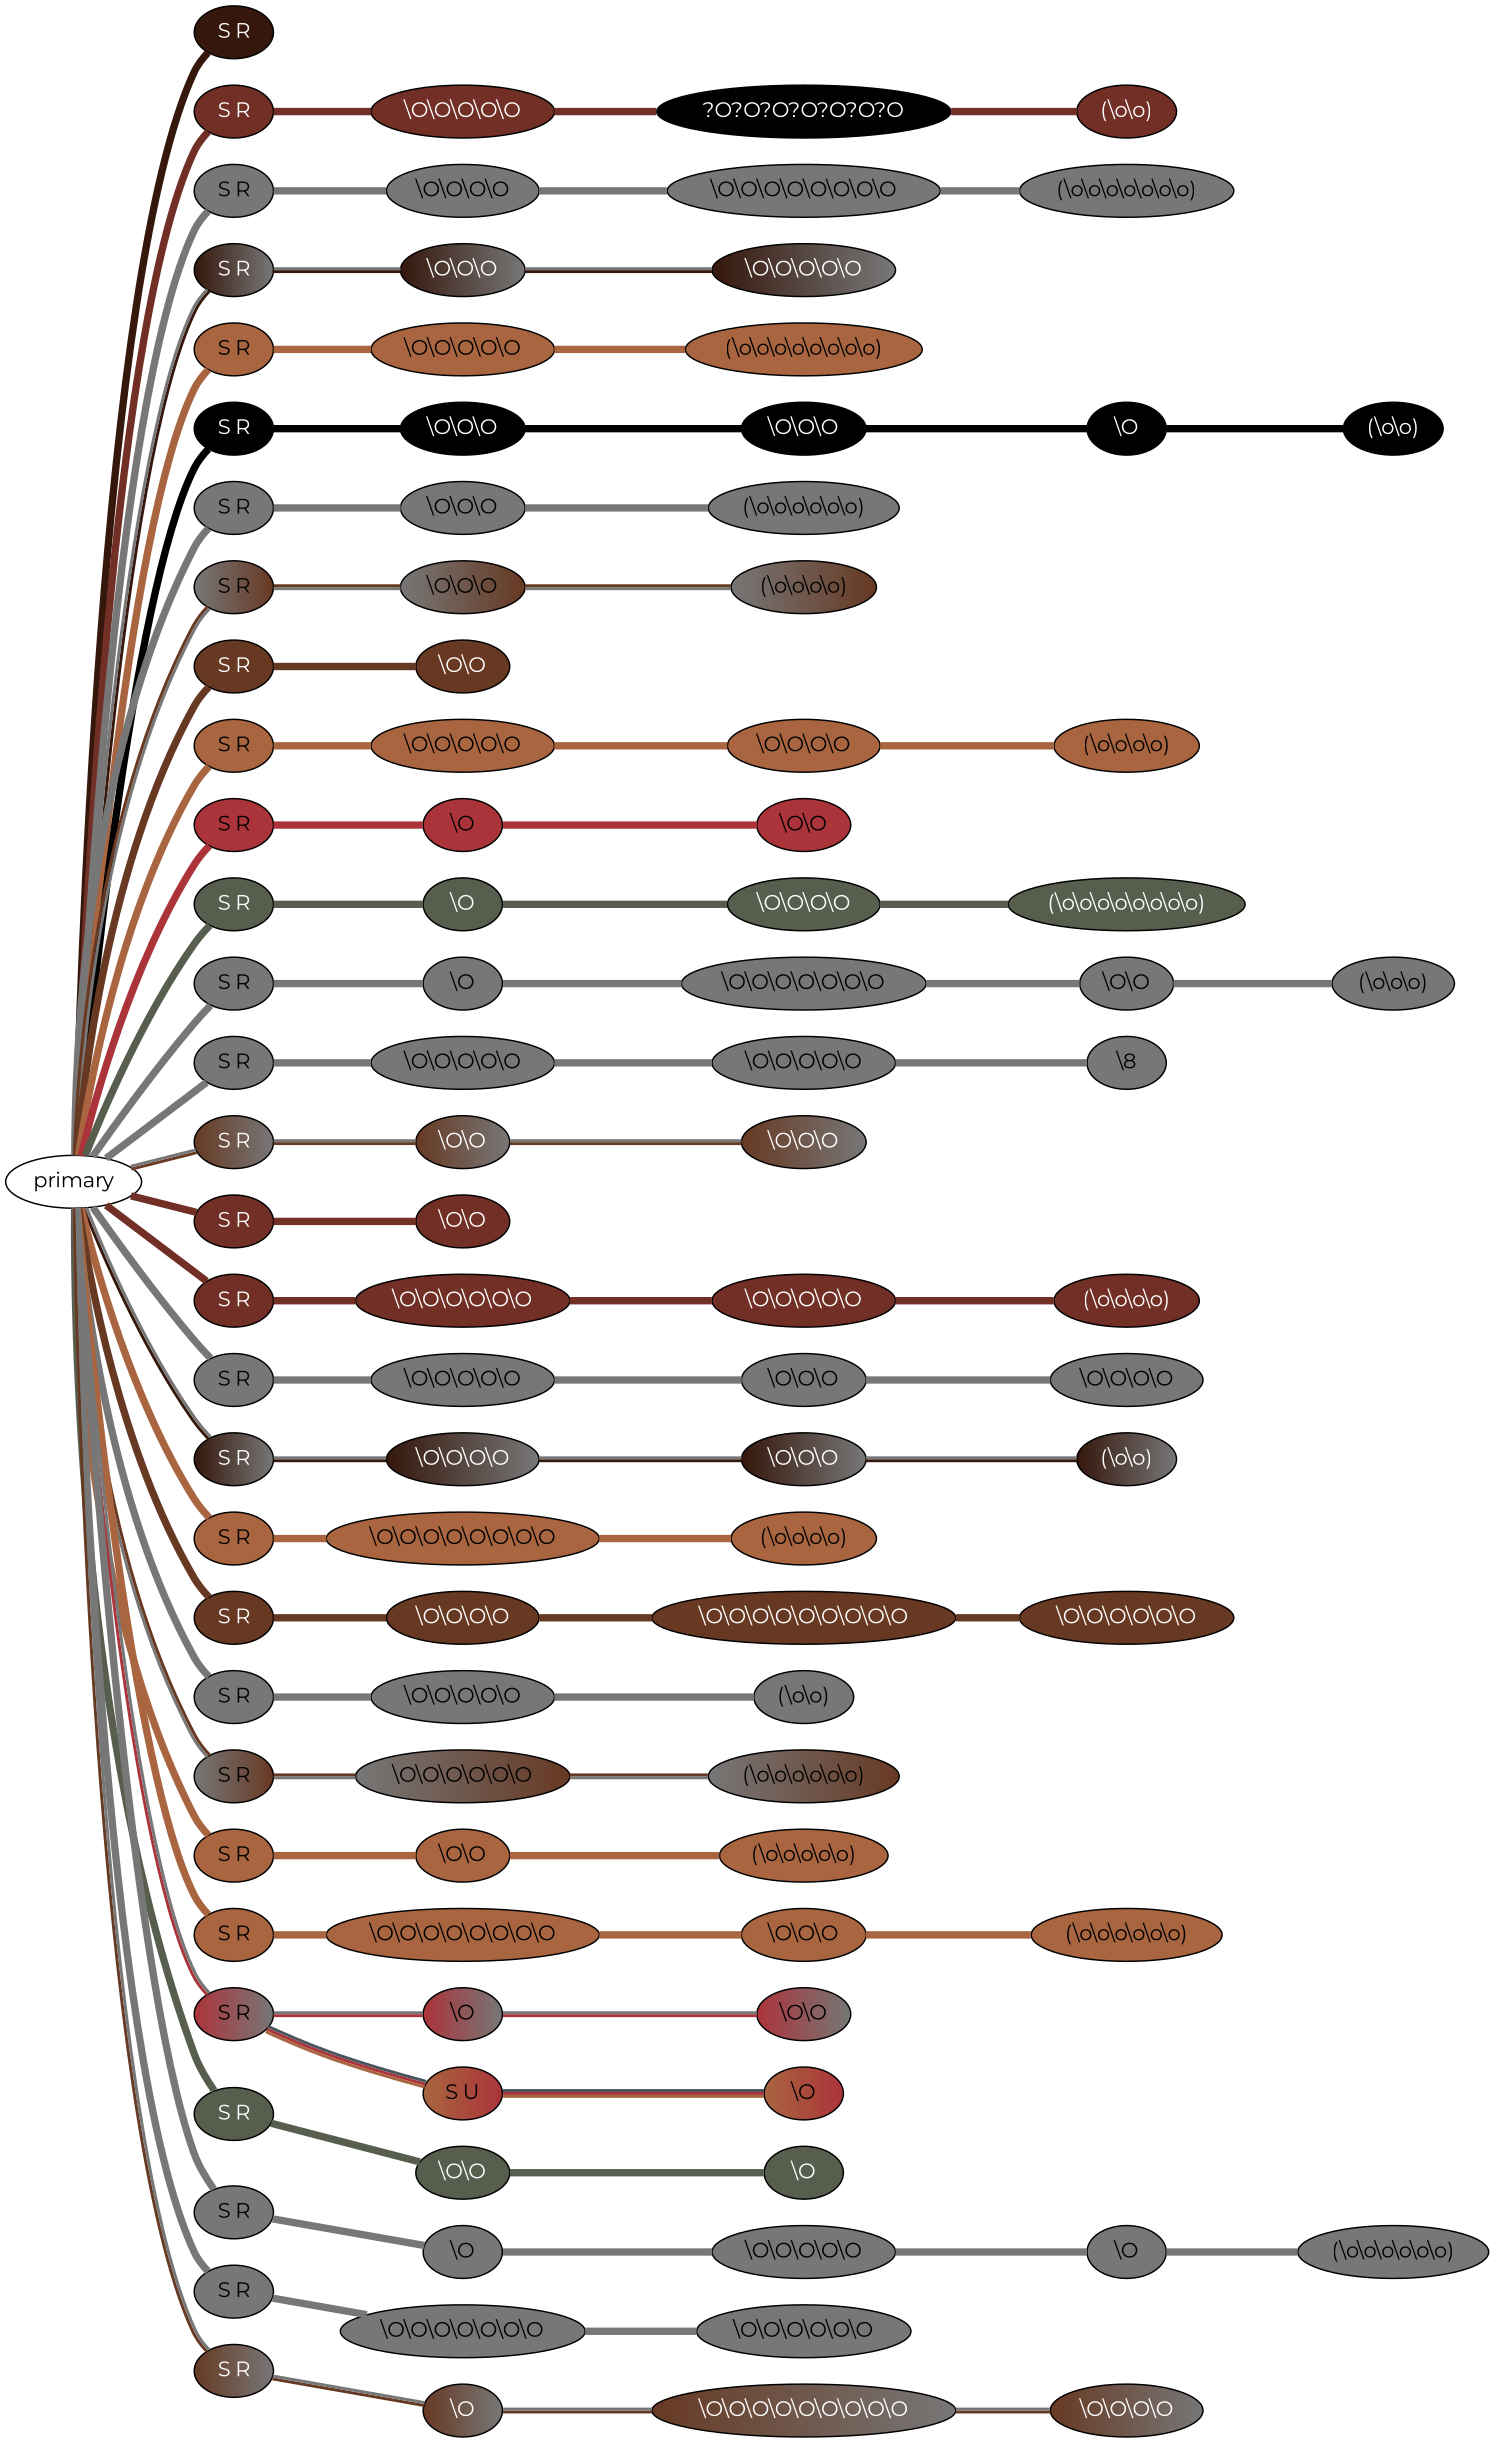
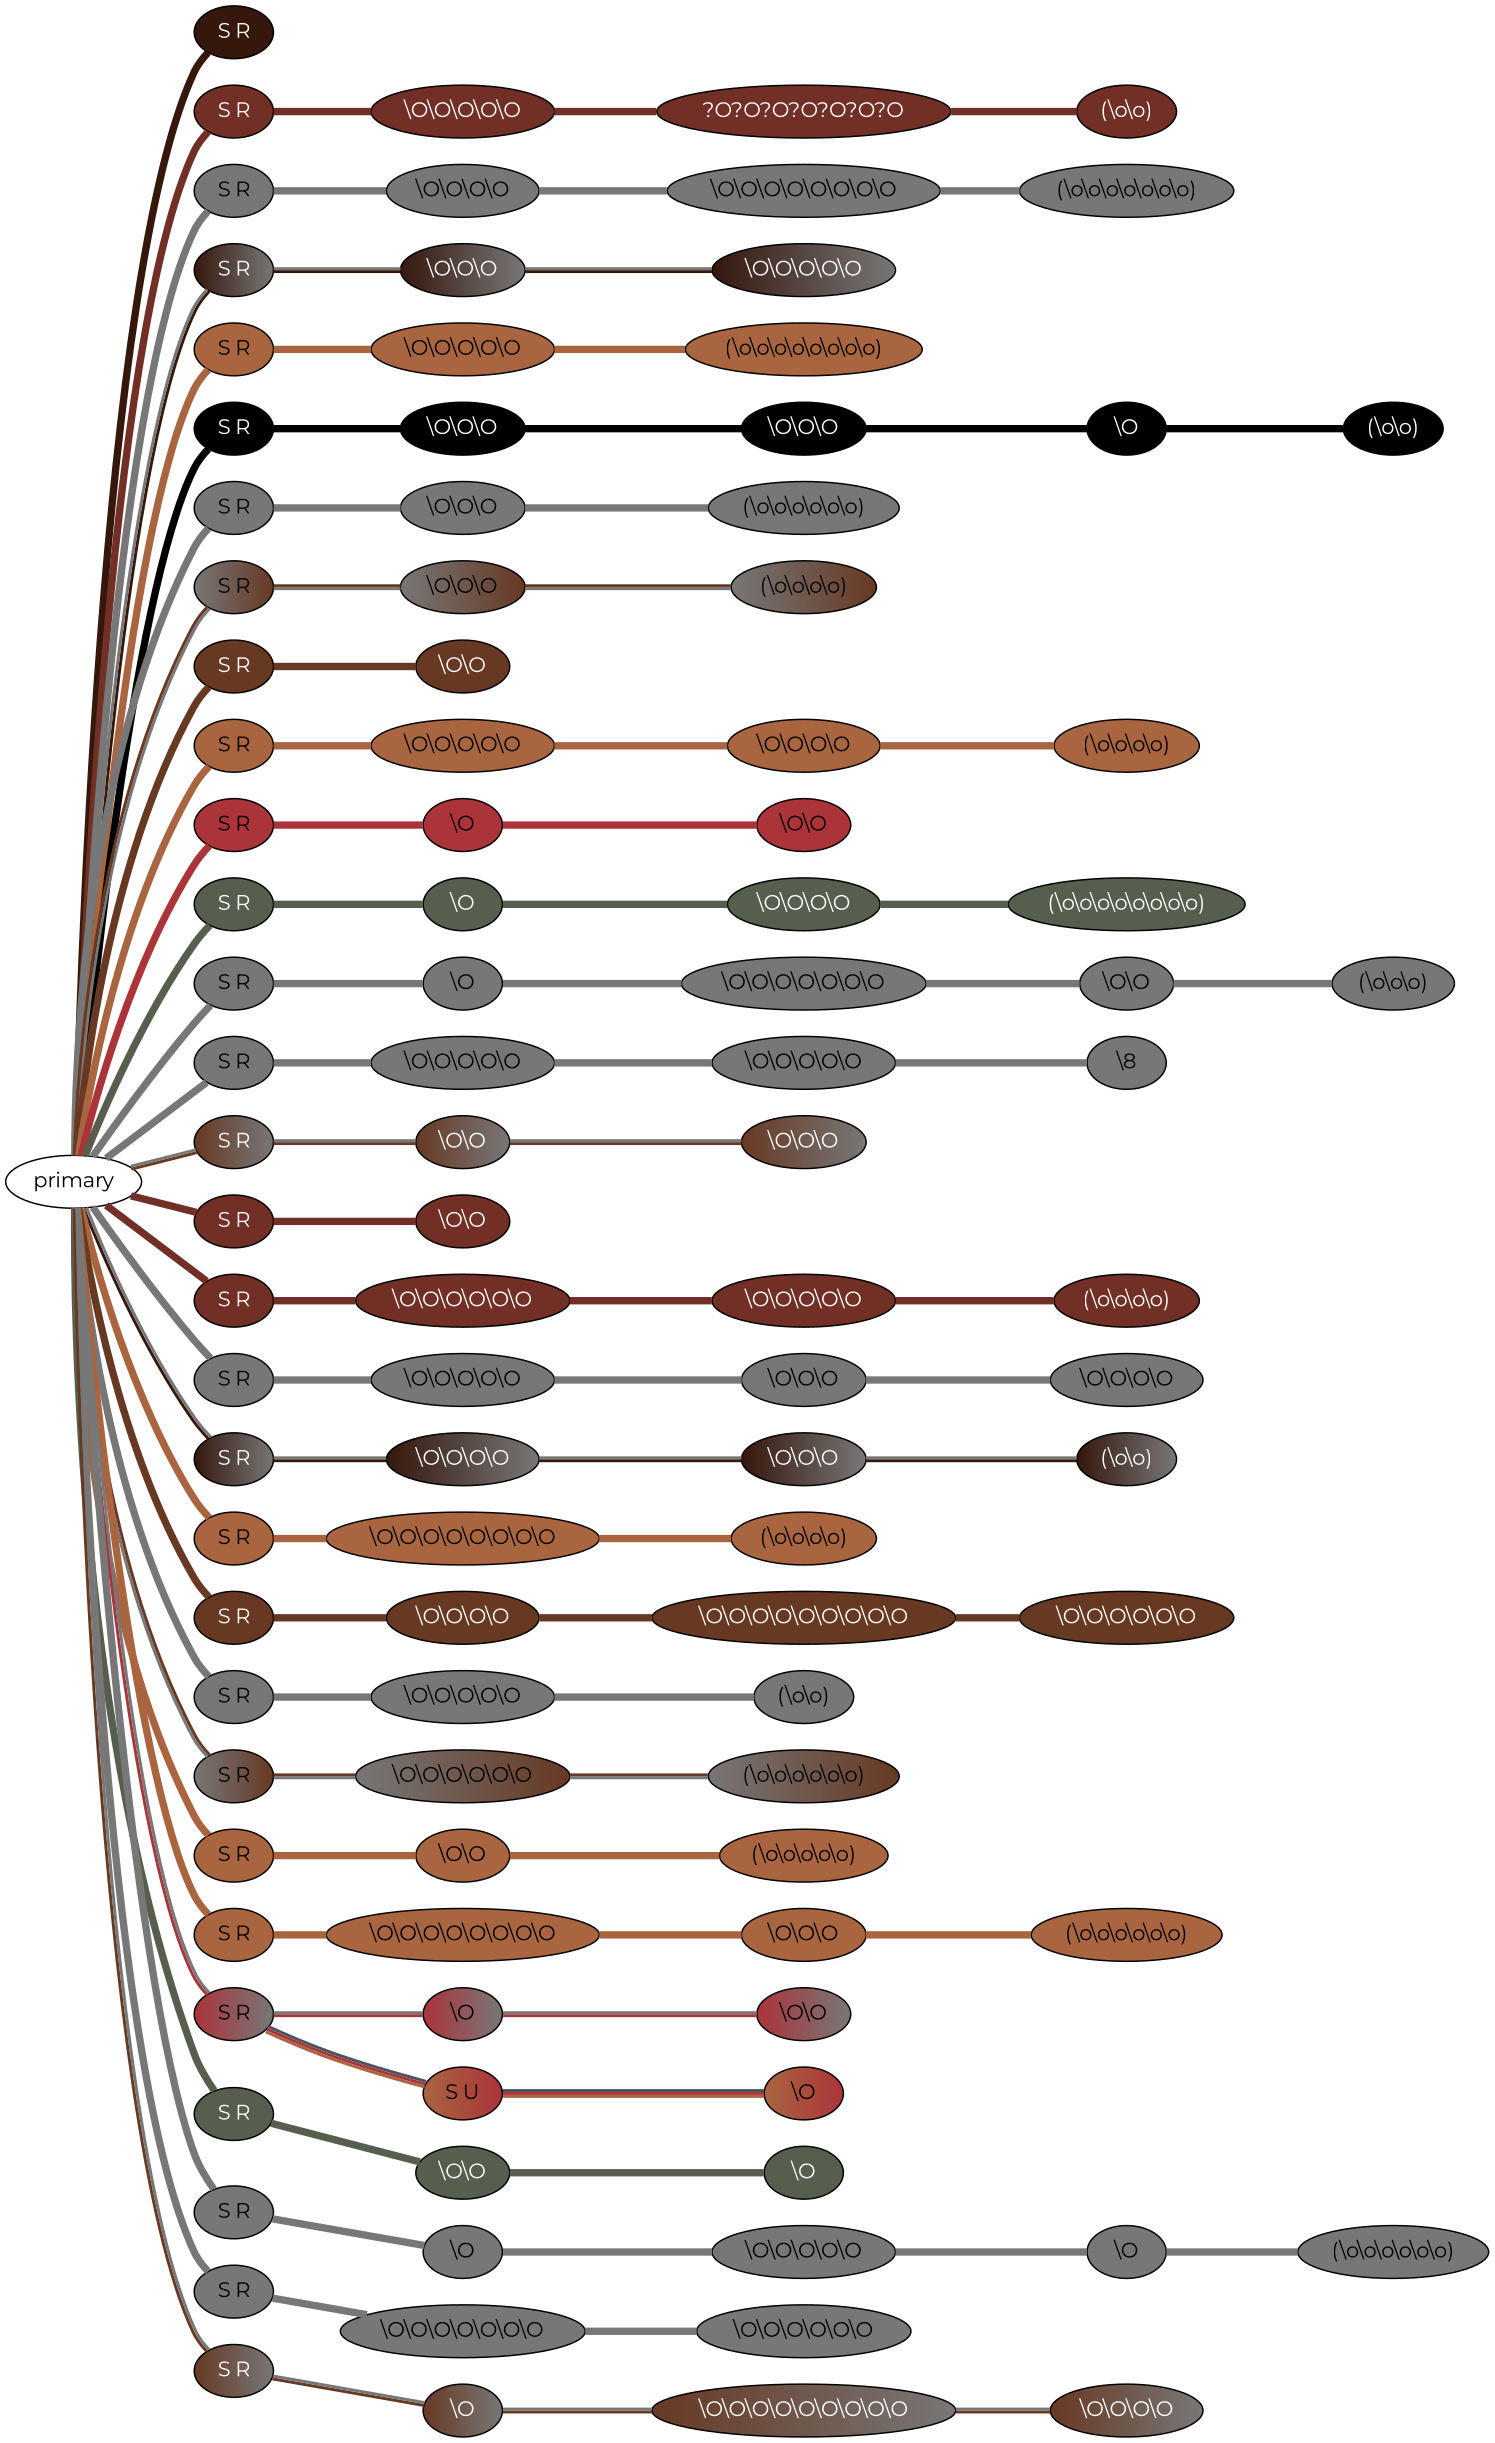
(804, 112) -> (804, 112)
